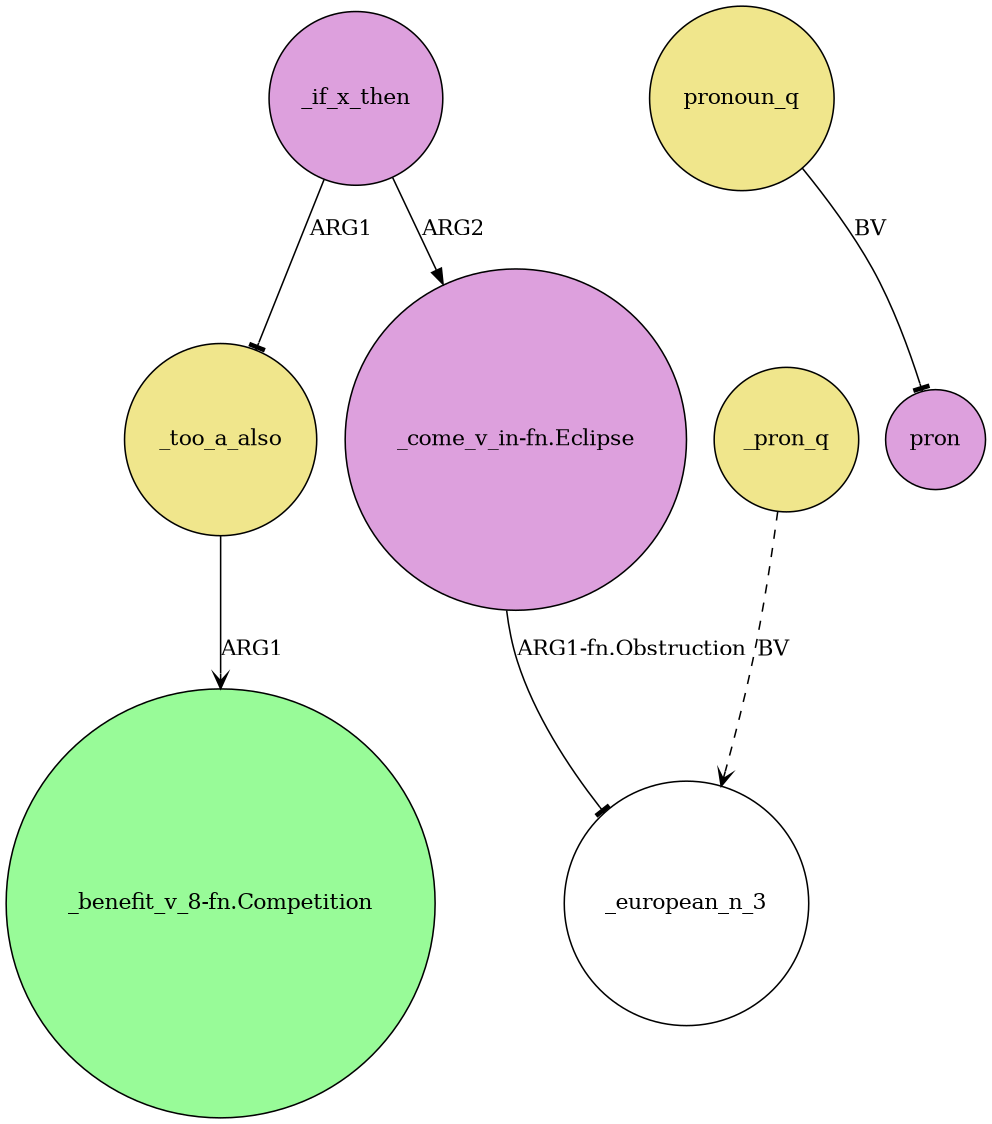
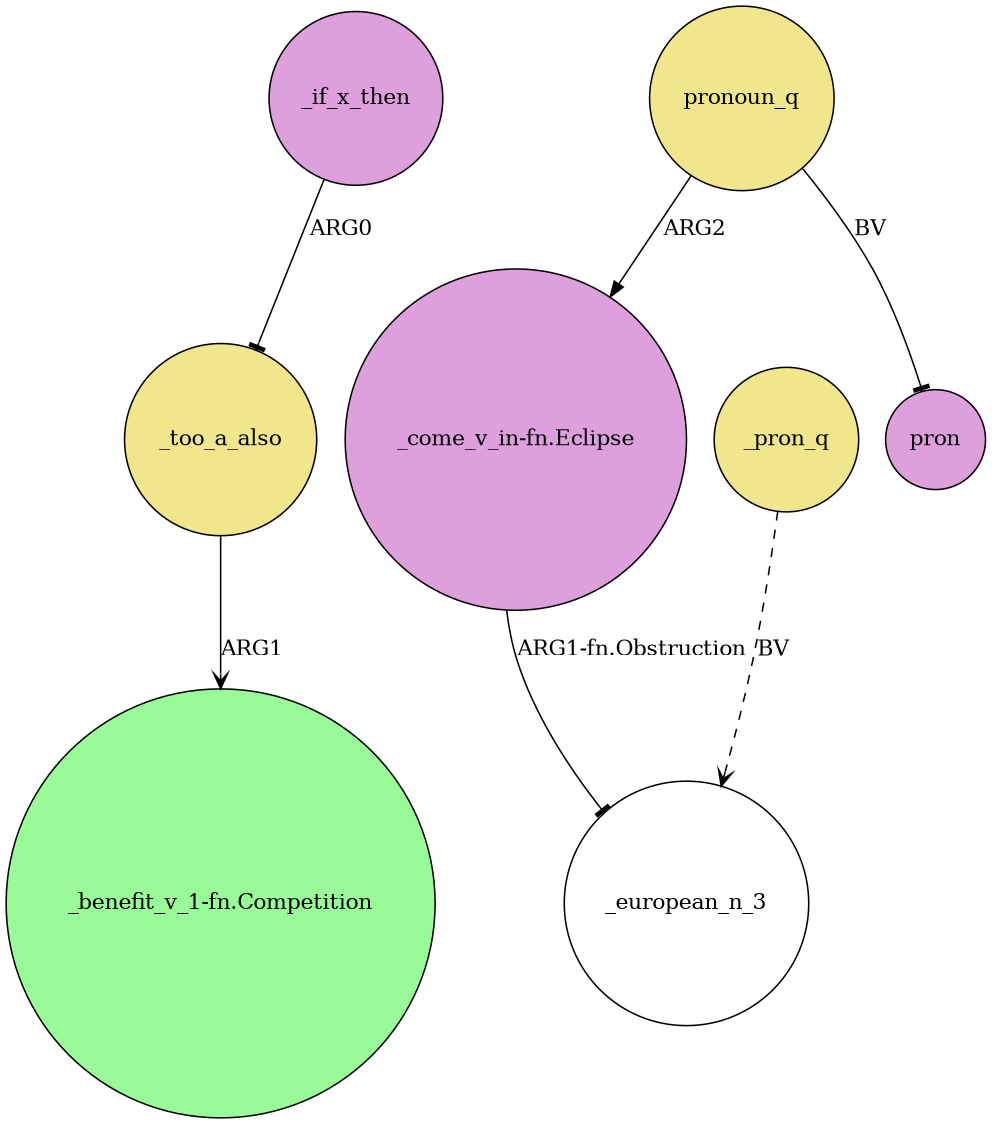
(414, 224) -> (655, 230)
(341, 230) -> (341, 230)
(221, 903) -> (221, 903)
